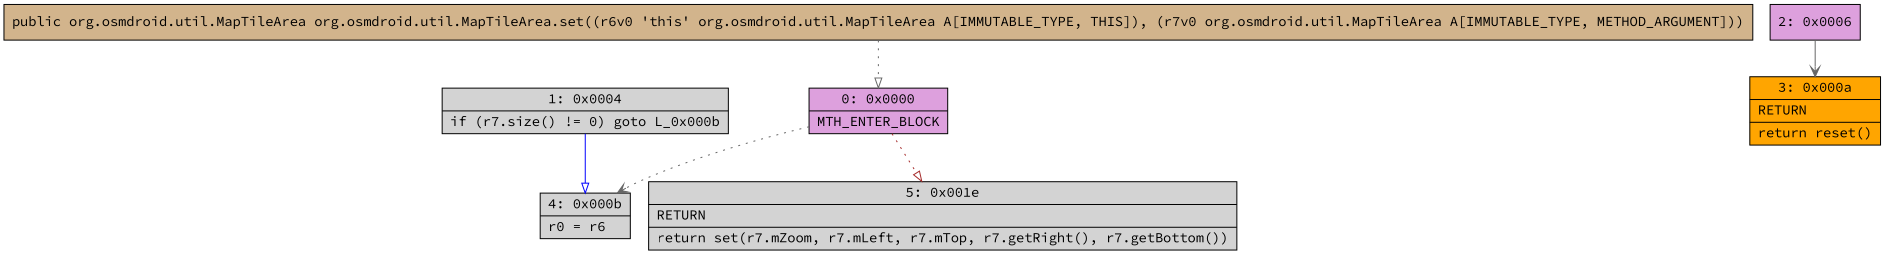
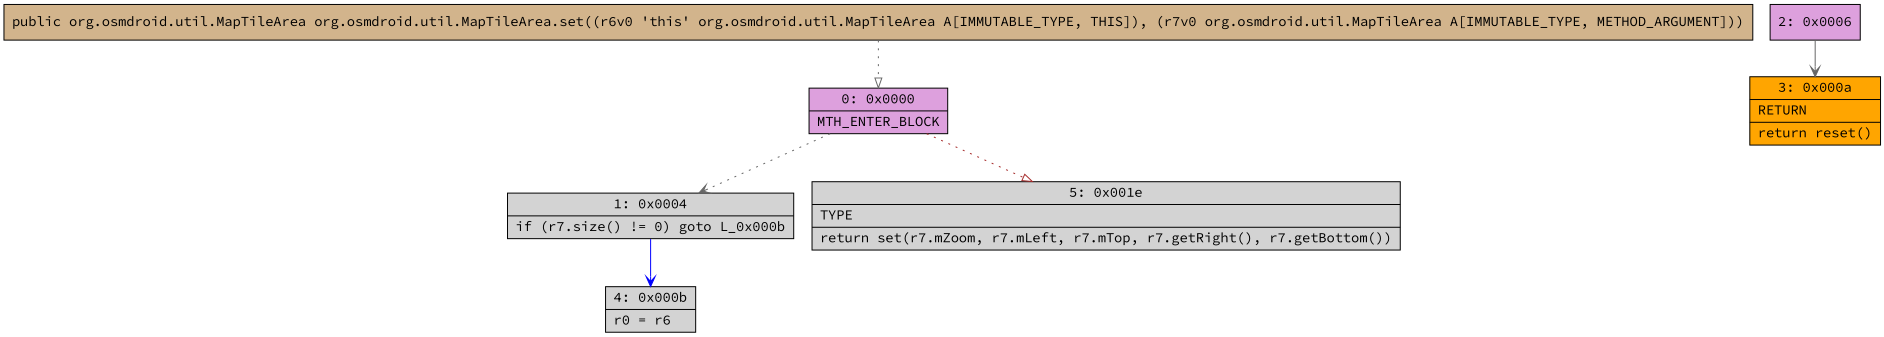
(716, 153) -> (769, 161)
(585, 158) -> (651, 258)
(681, 215) -> (837, 215)
